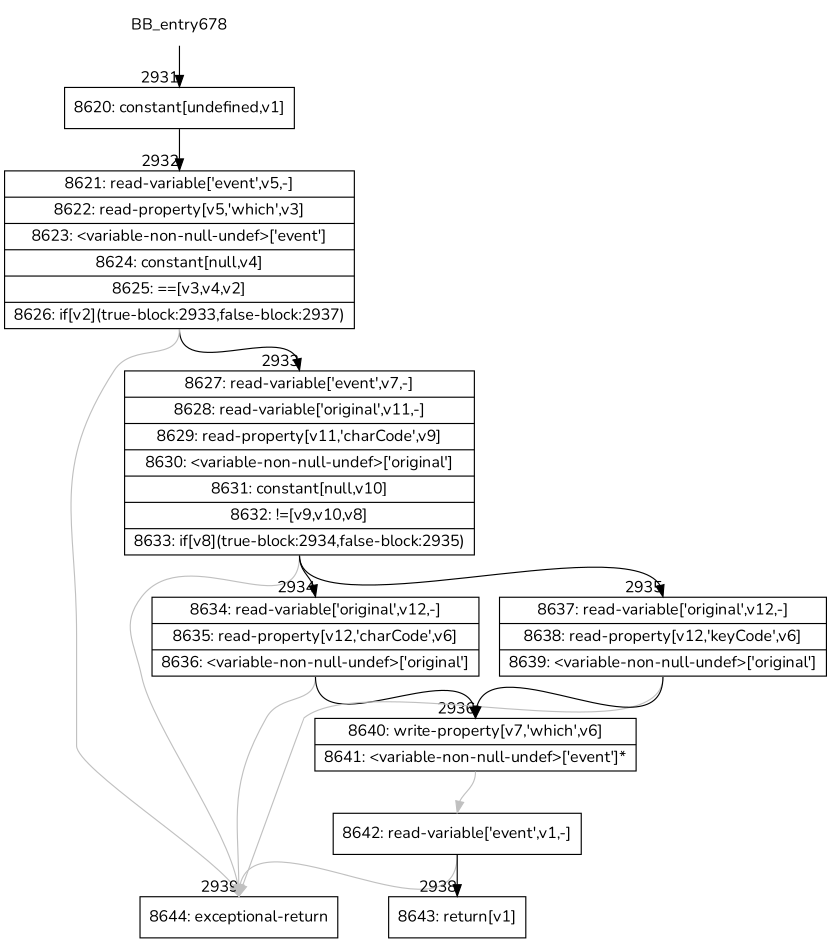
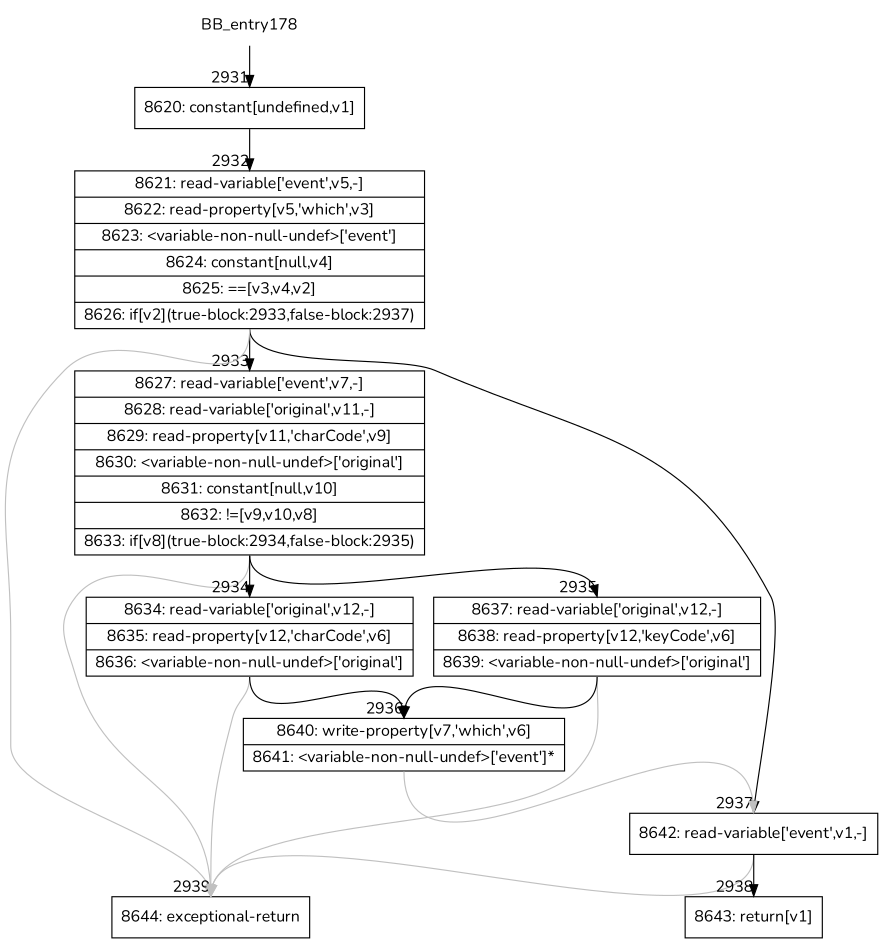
(179, 25) -> (250, 25)
none -> (633, 450)
